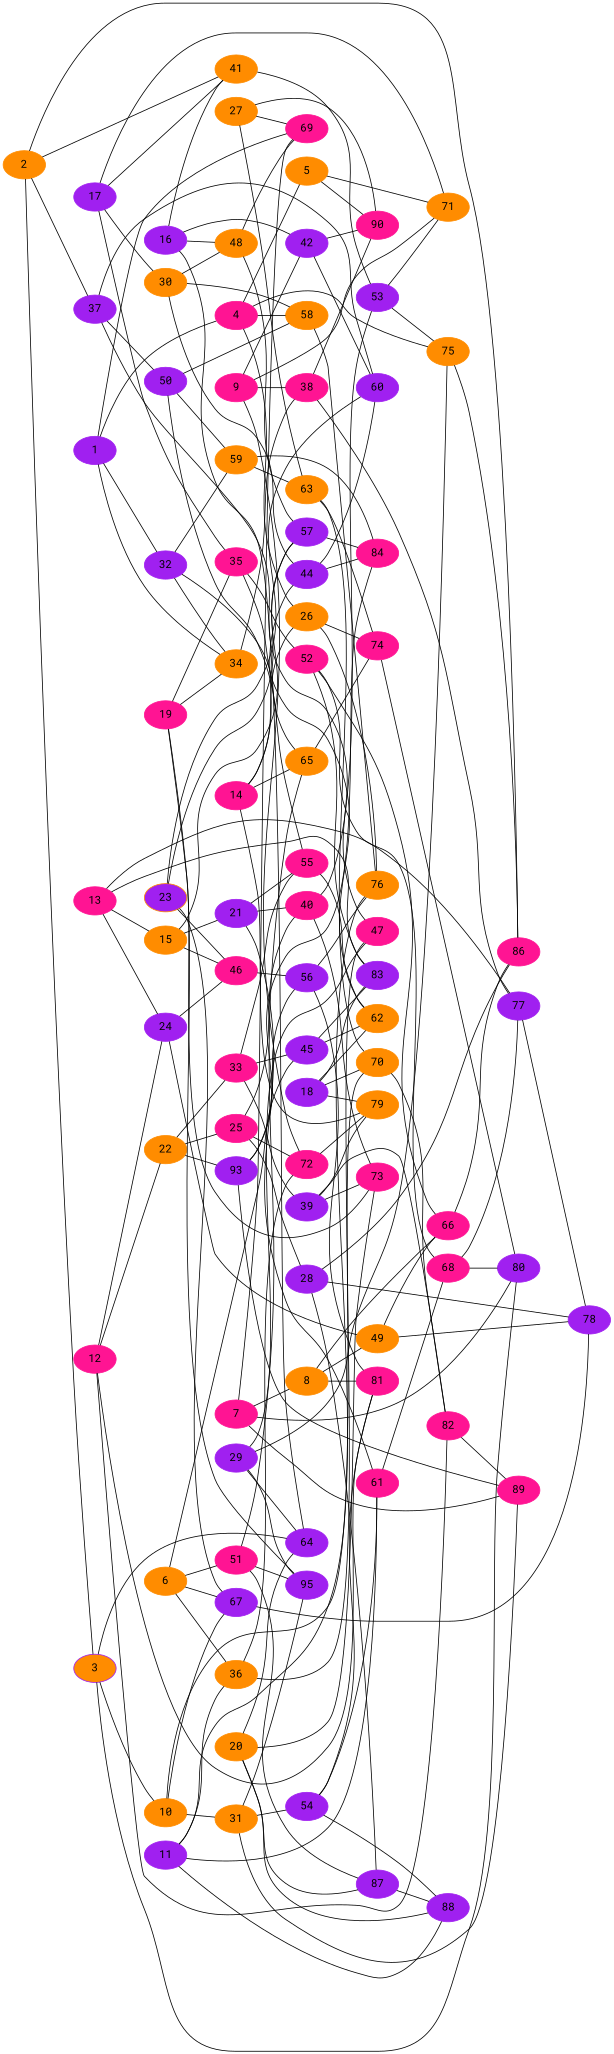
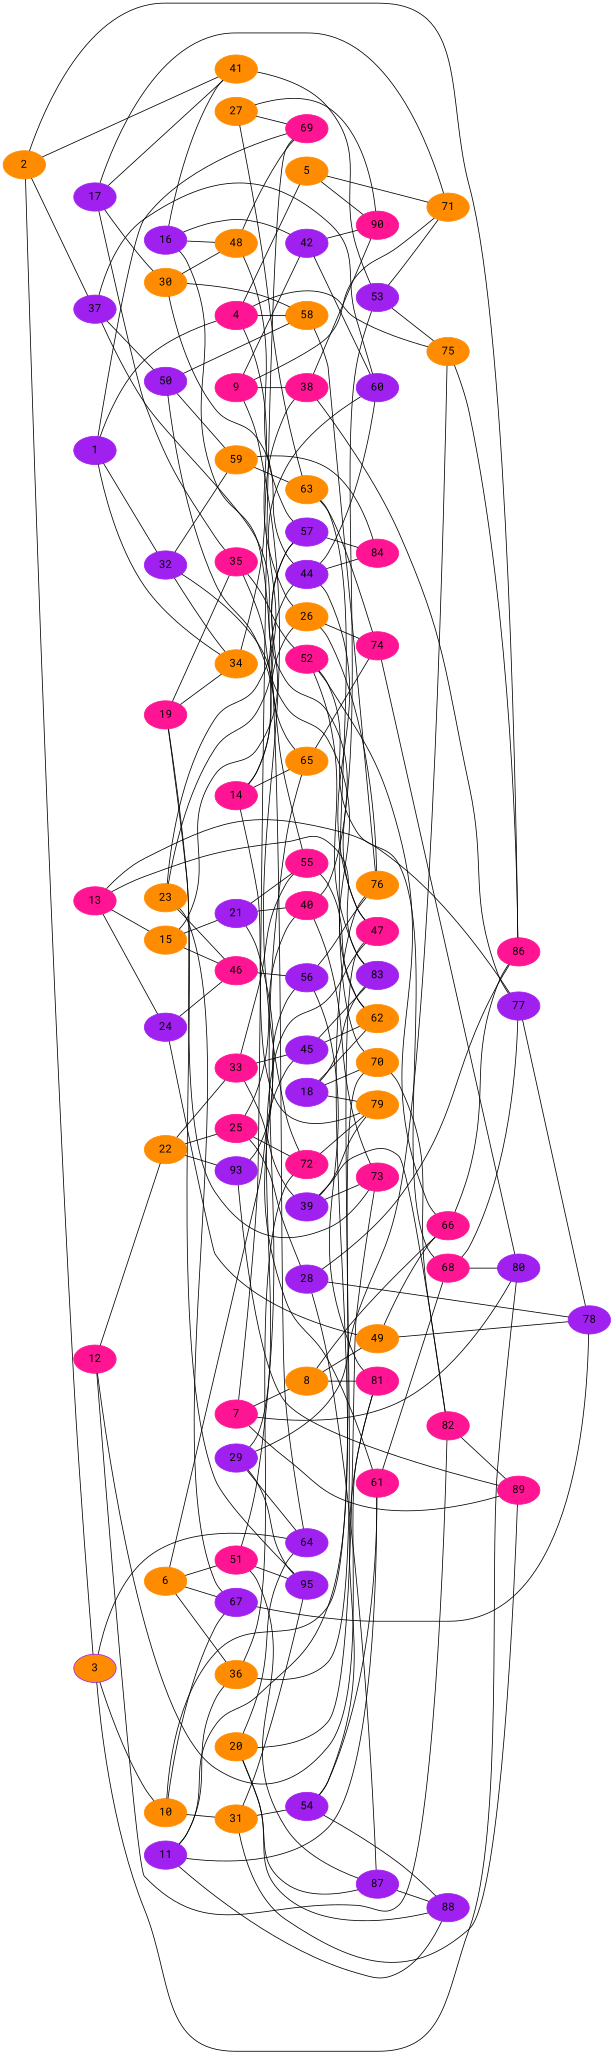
none -> (344, 752)
(166, 898) -> (166, 898)
(329, 924) -> none
(130, 1193) -> none
